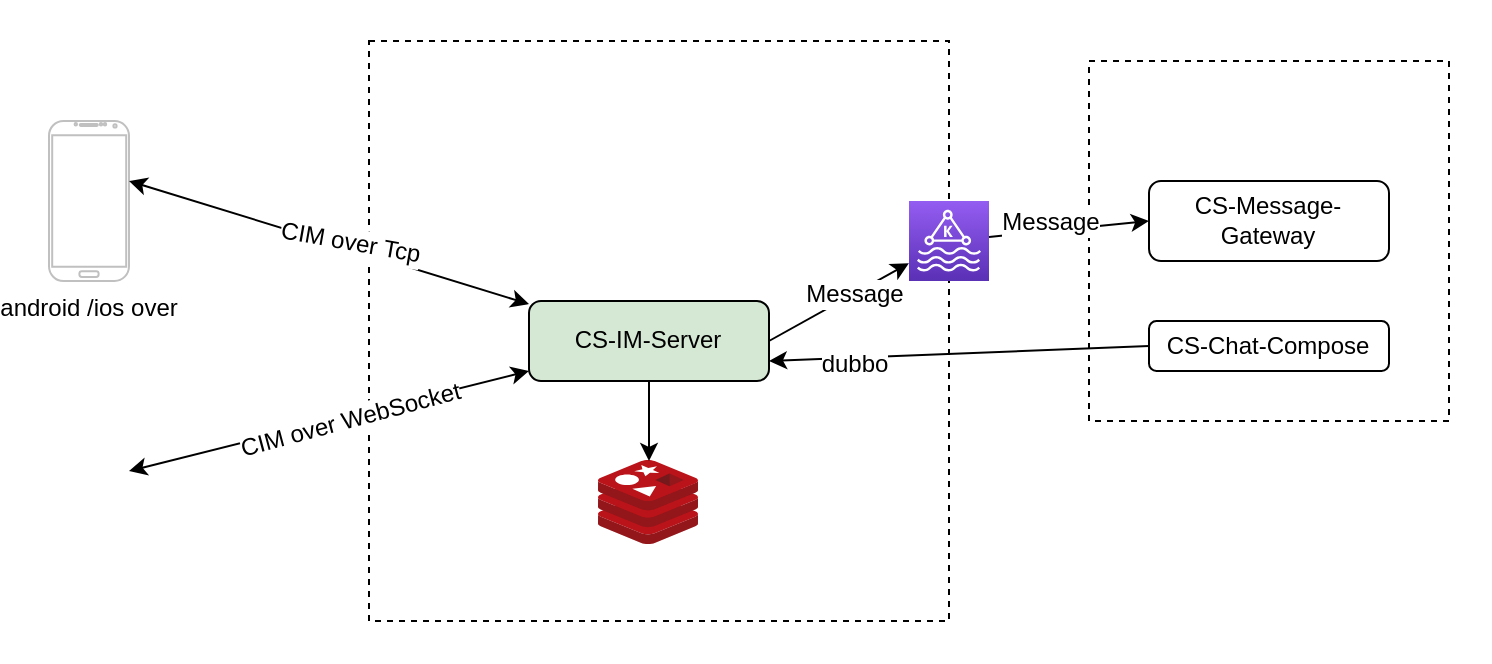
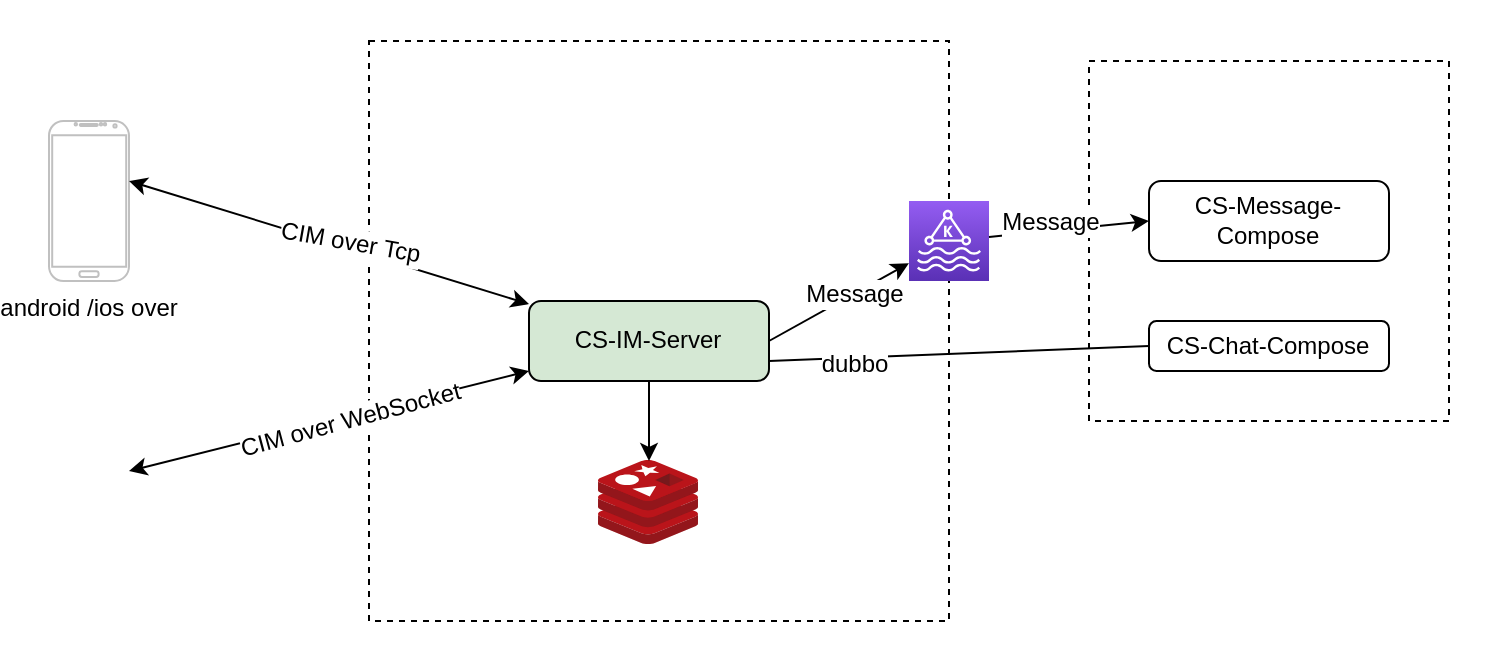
(1269, 221) -> (1269, 221)
(784, 360) -> (778, 361)
